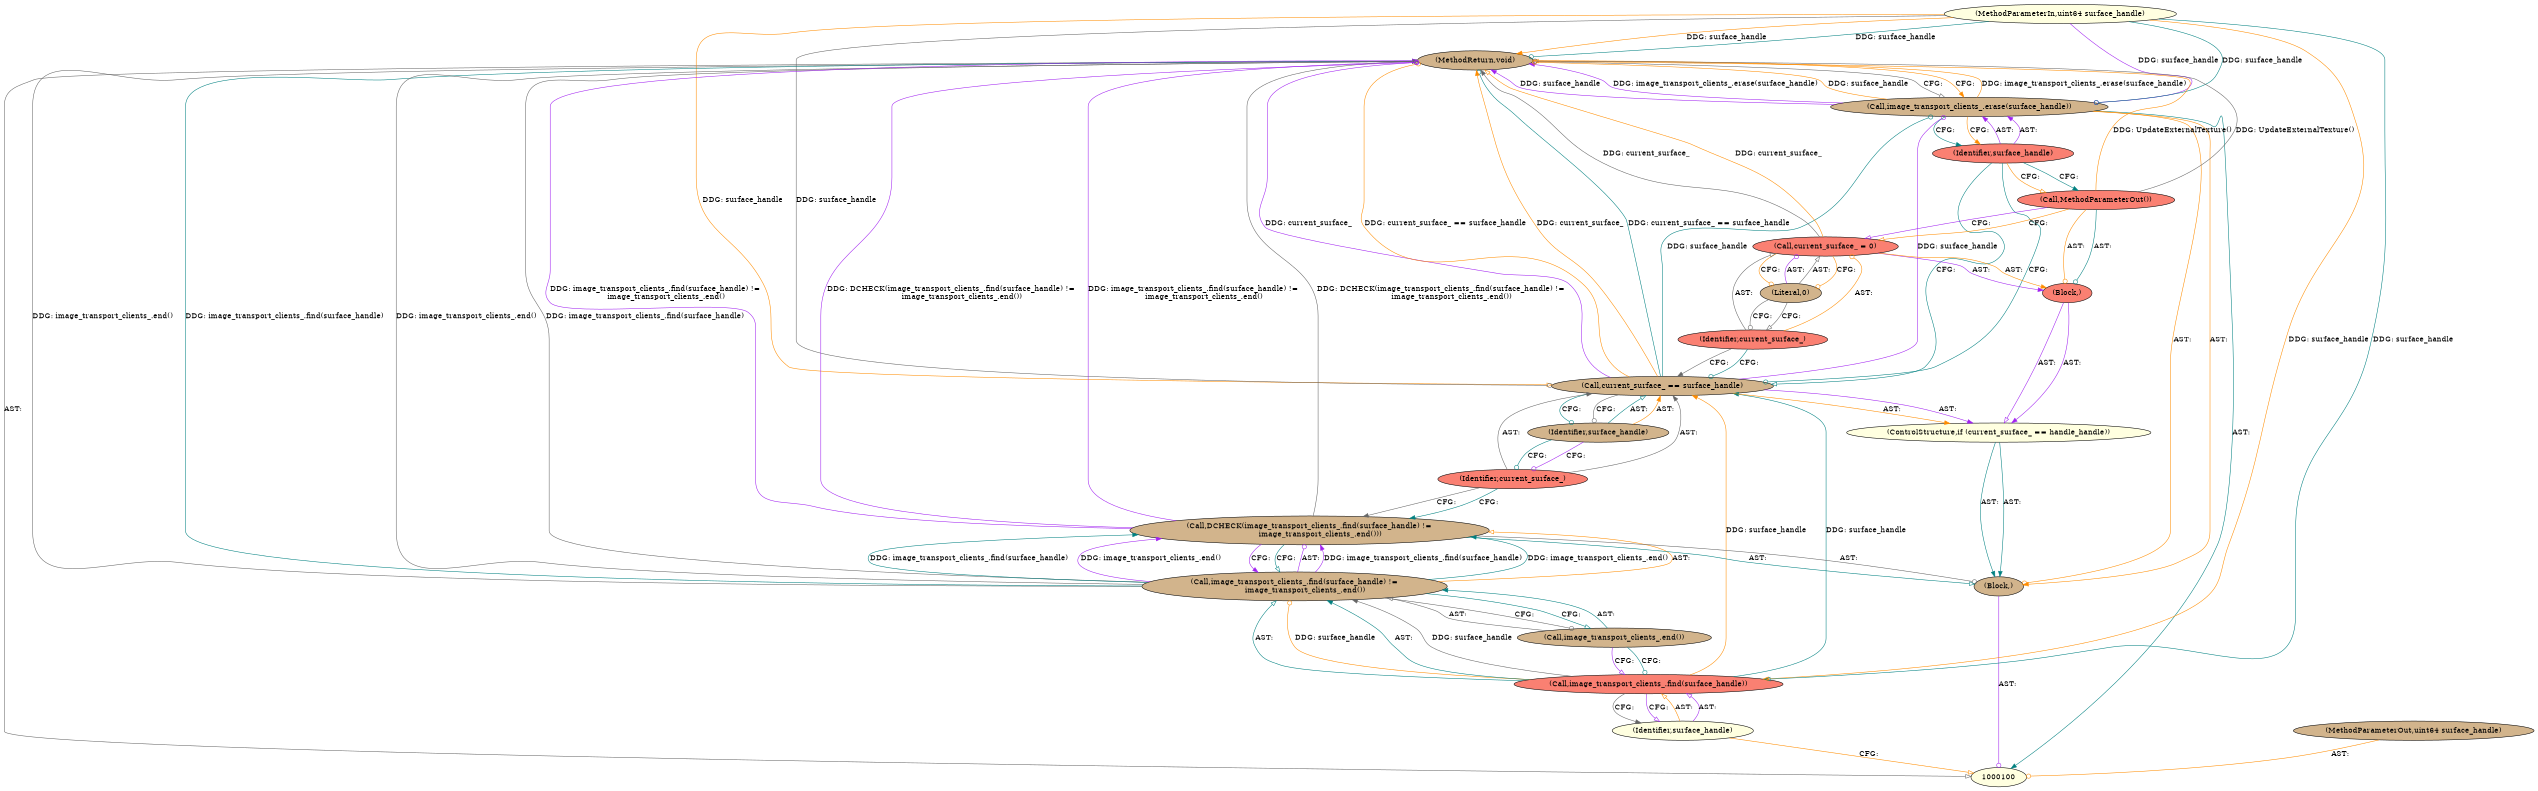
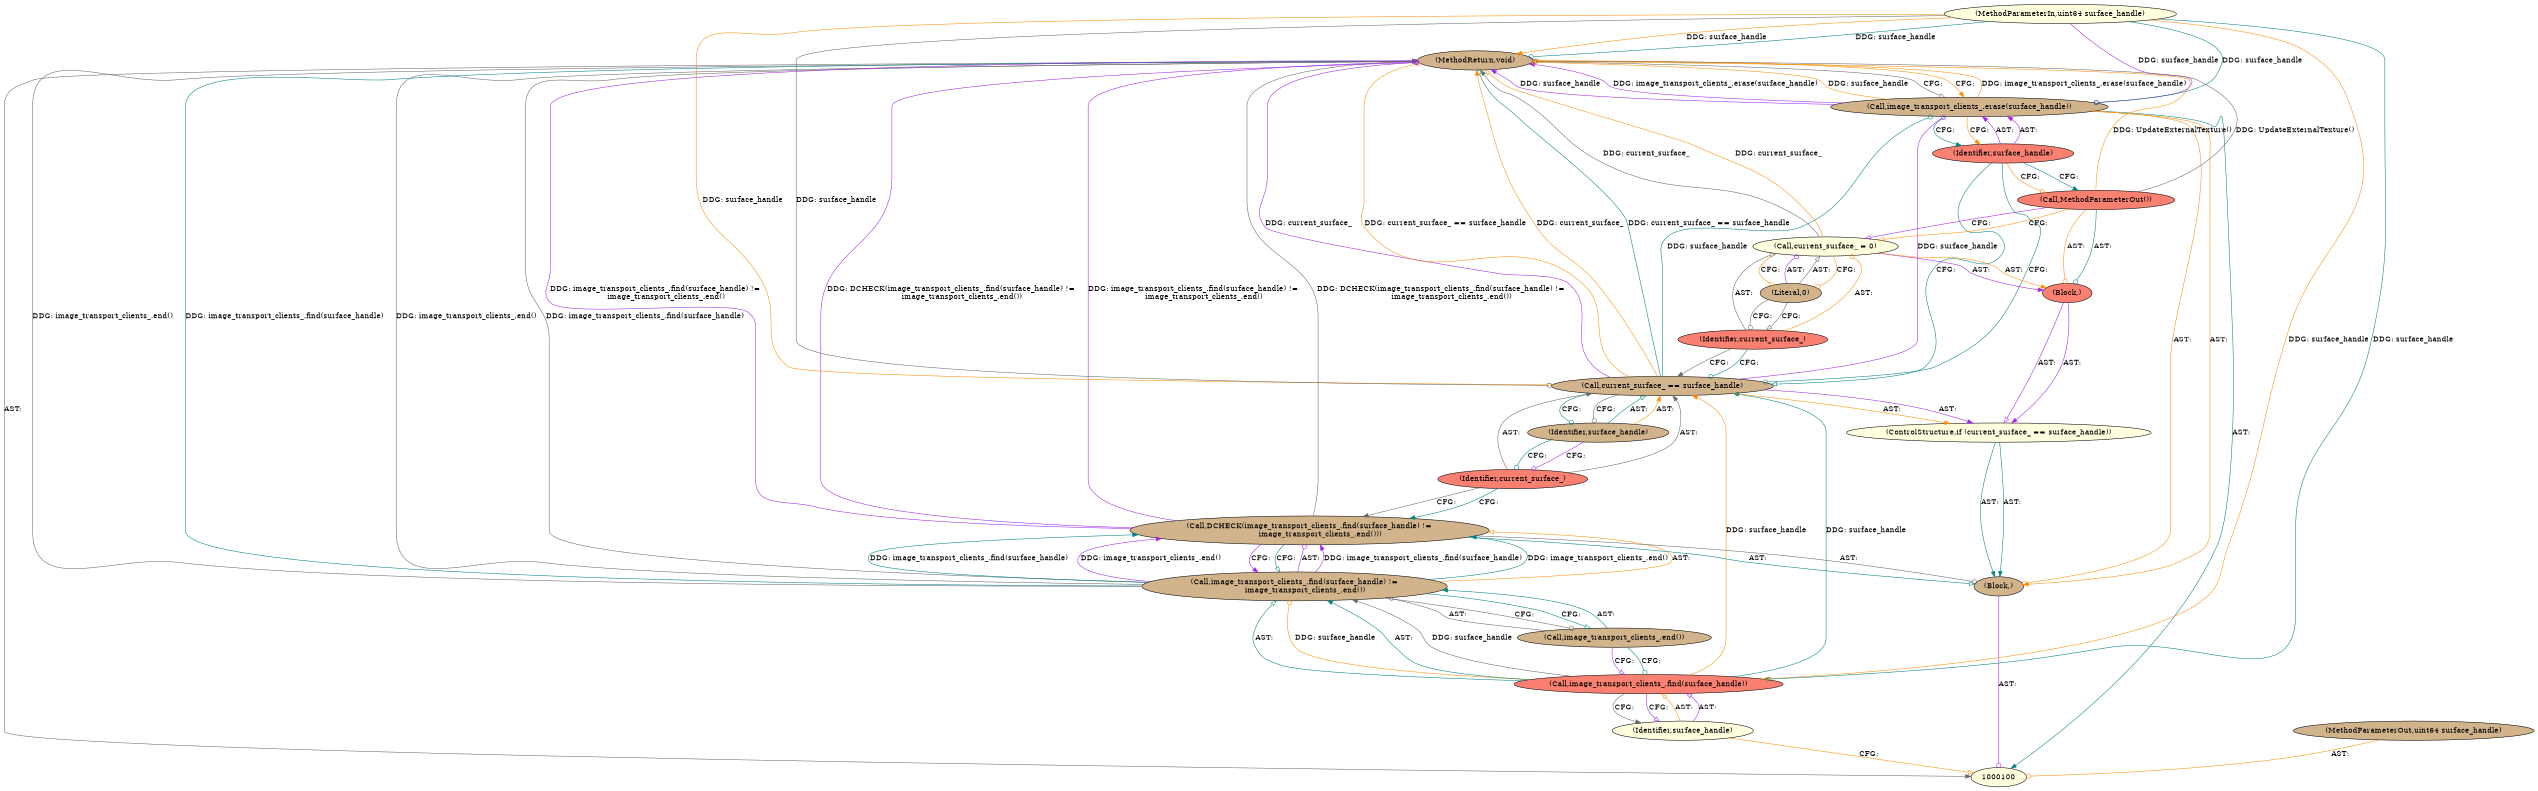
(1826, 247) -> (1826, 247)
(1999, 433) -> (1999, 433)
(4, 686) -> (4, 686)
